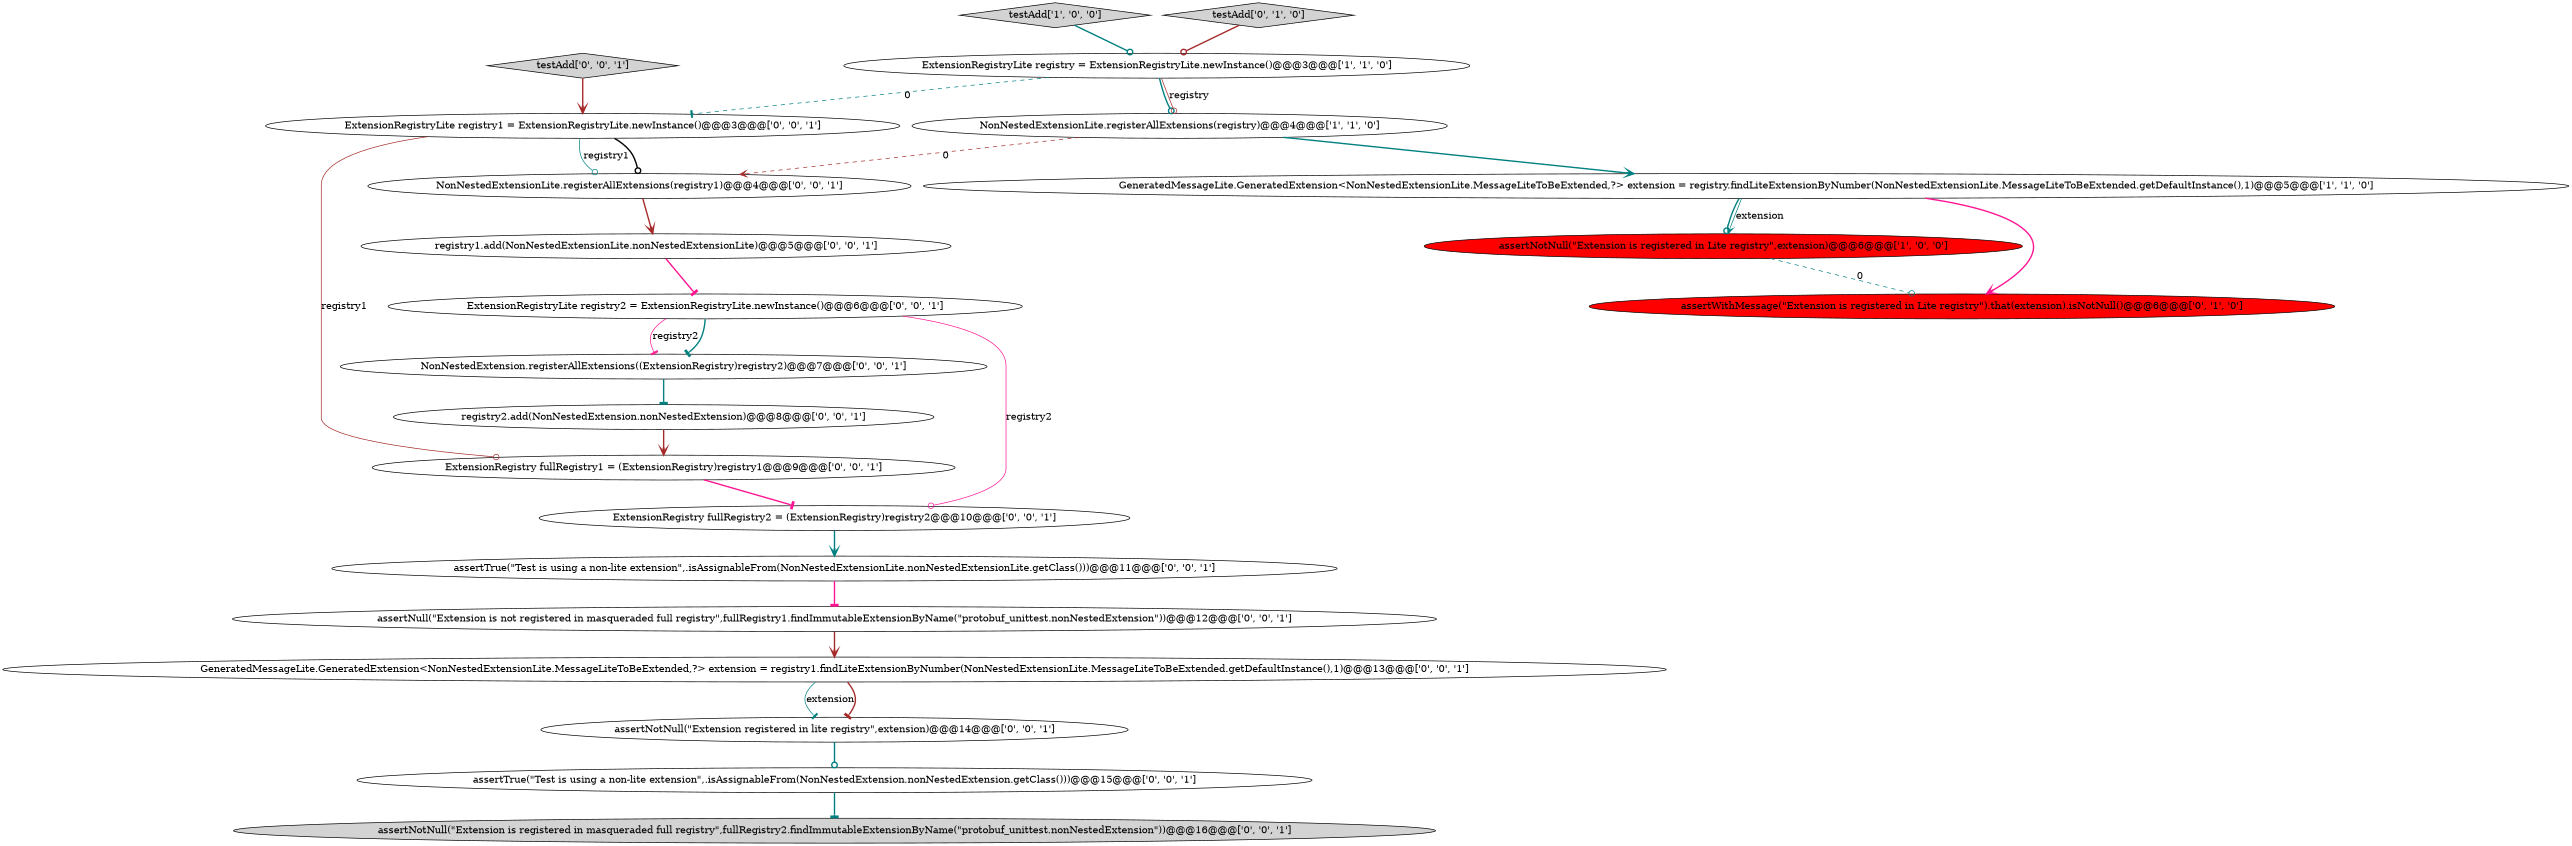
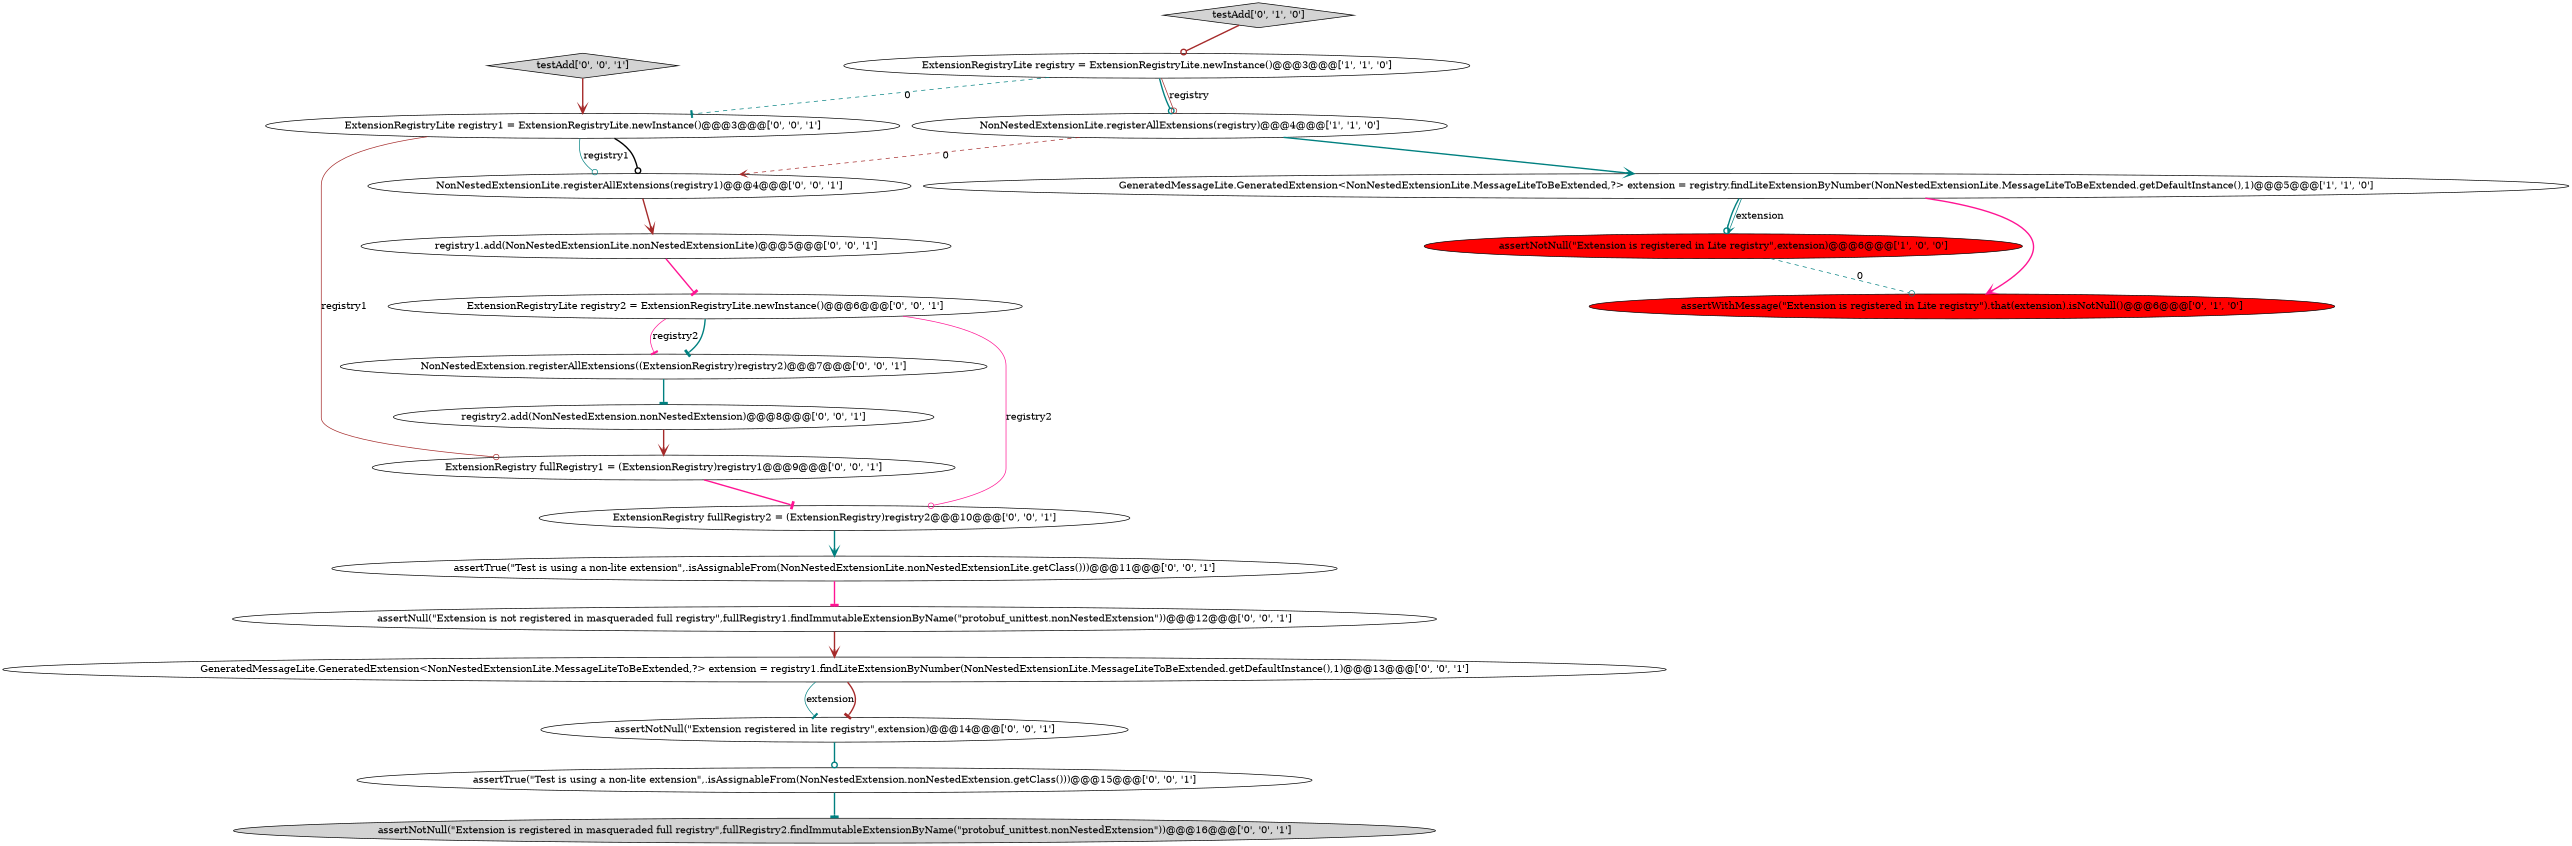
(1055, 15) -> none
